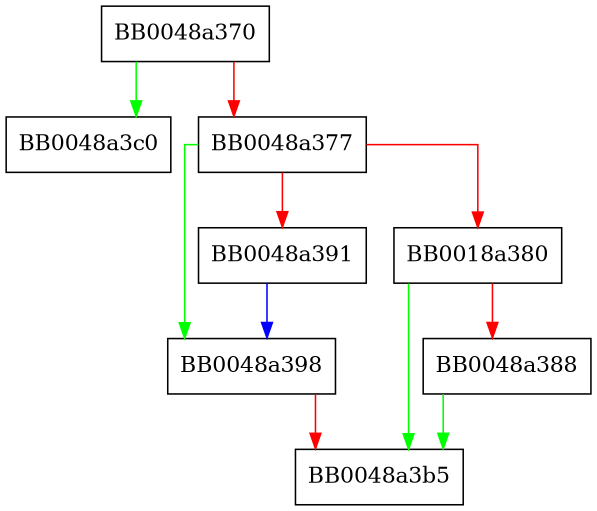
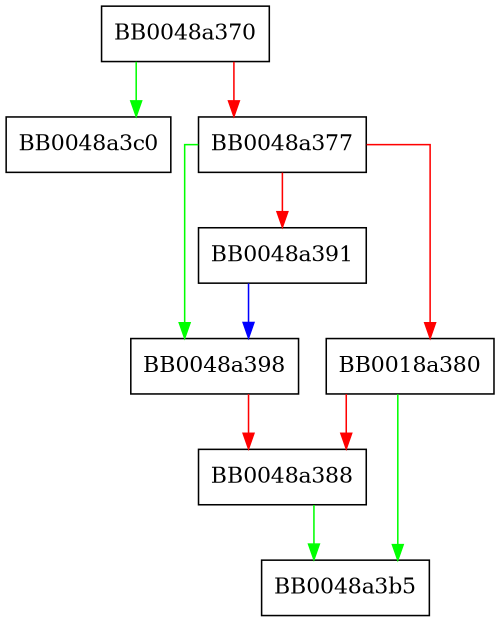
(315, 414) -> (249, 414)
